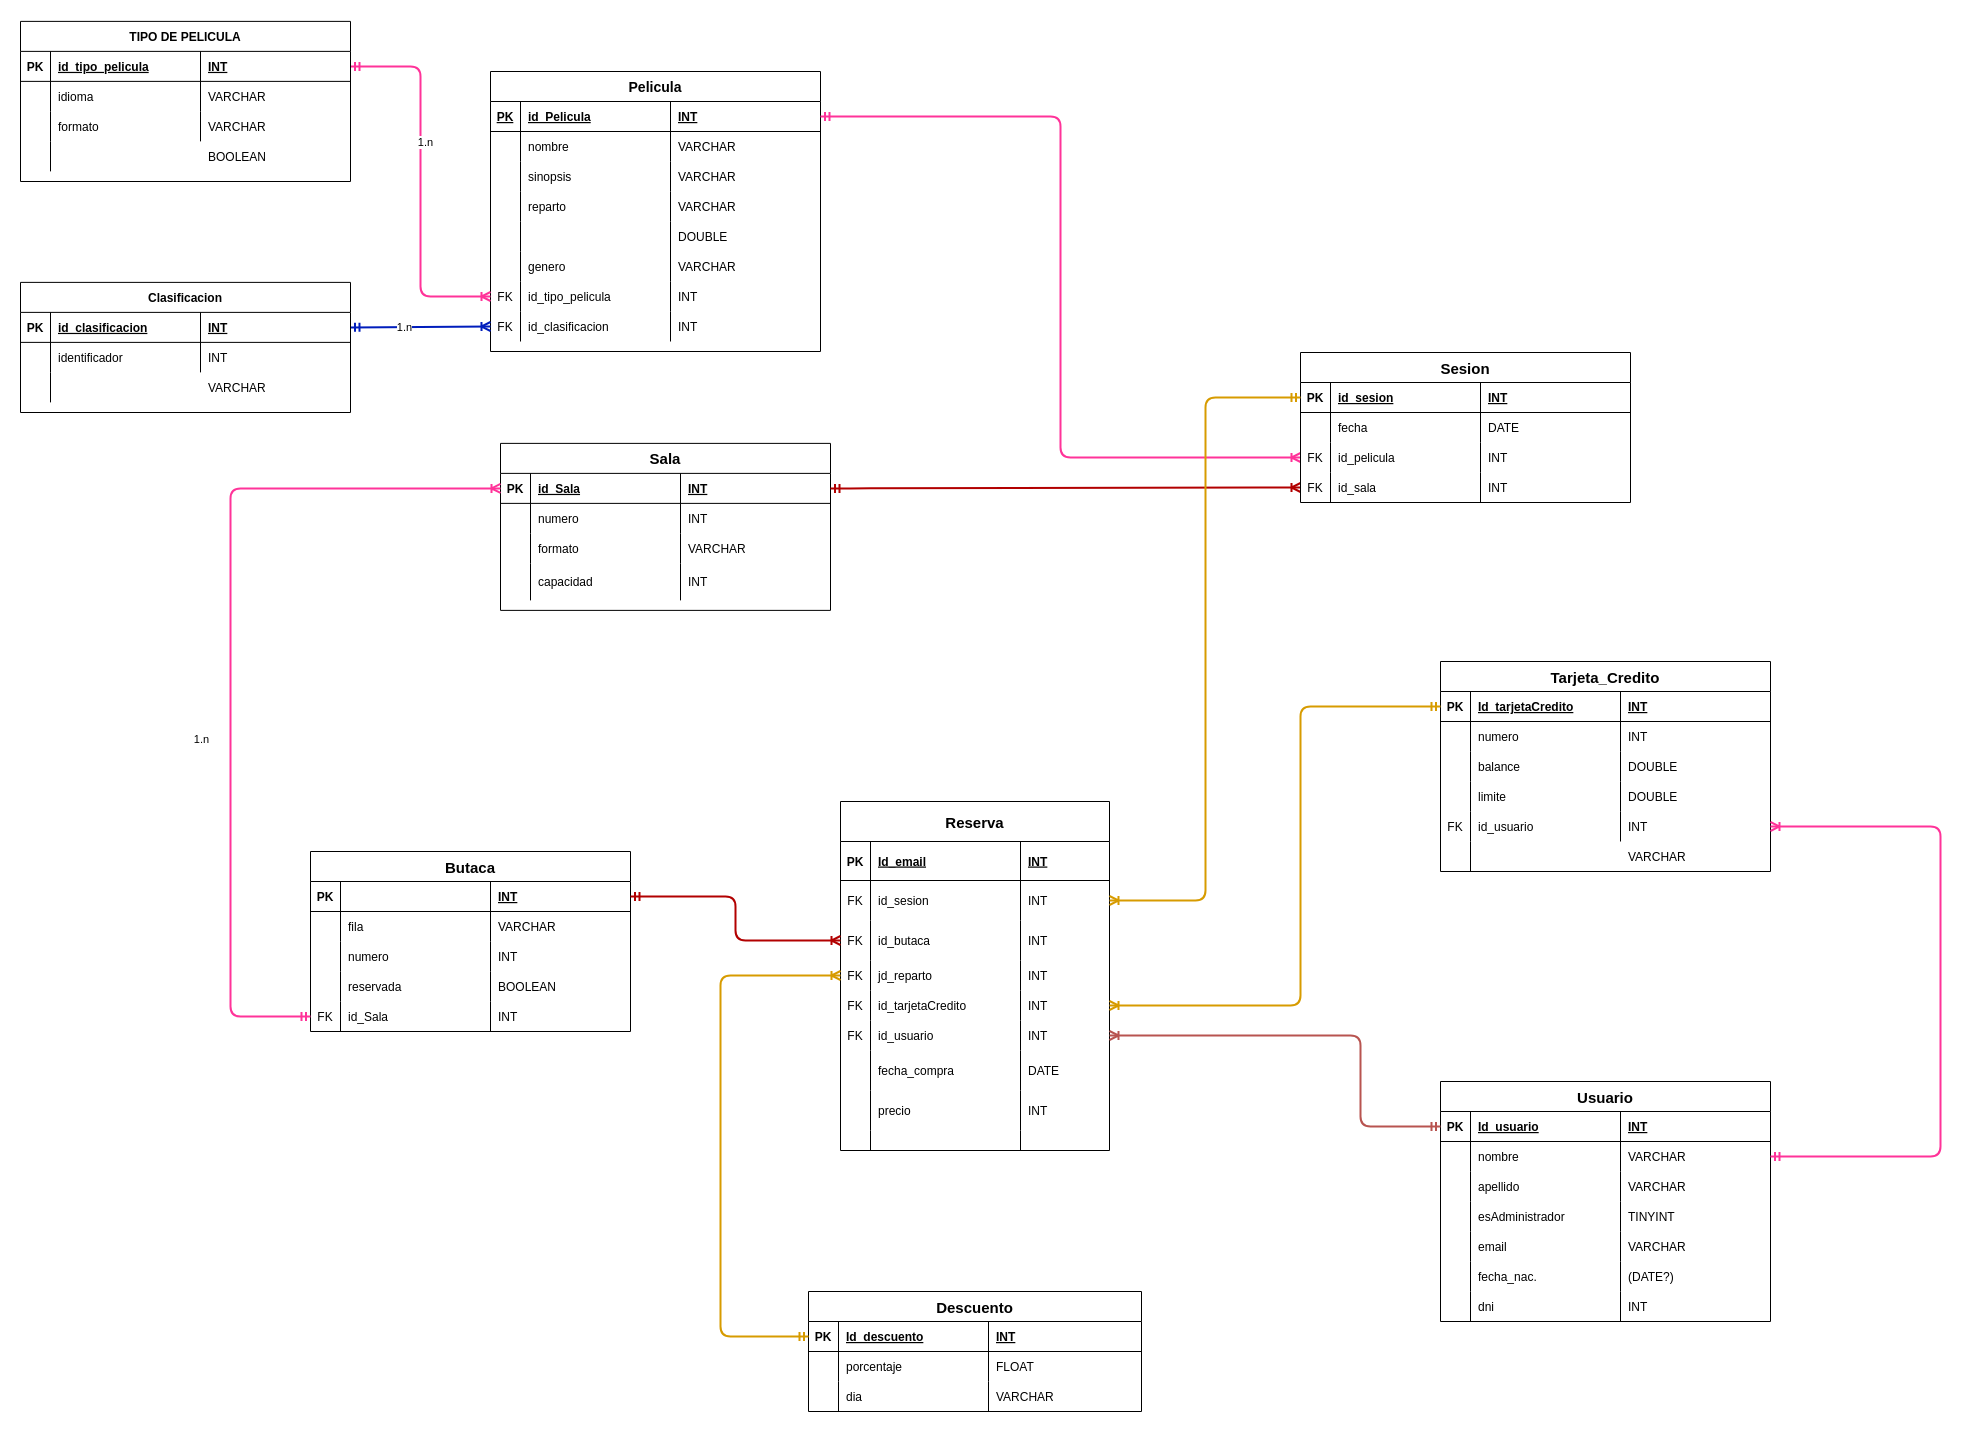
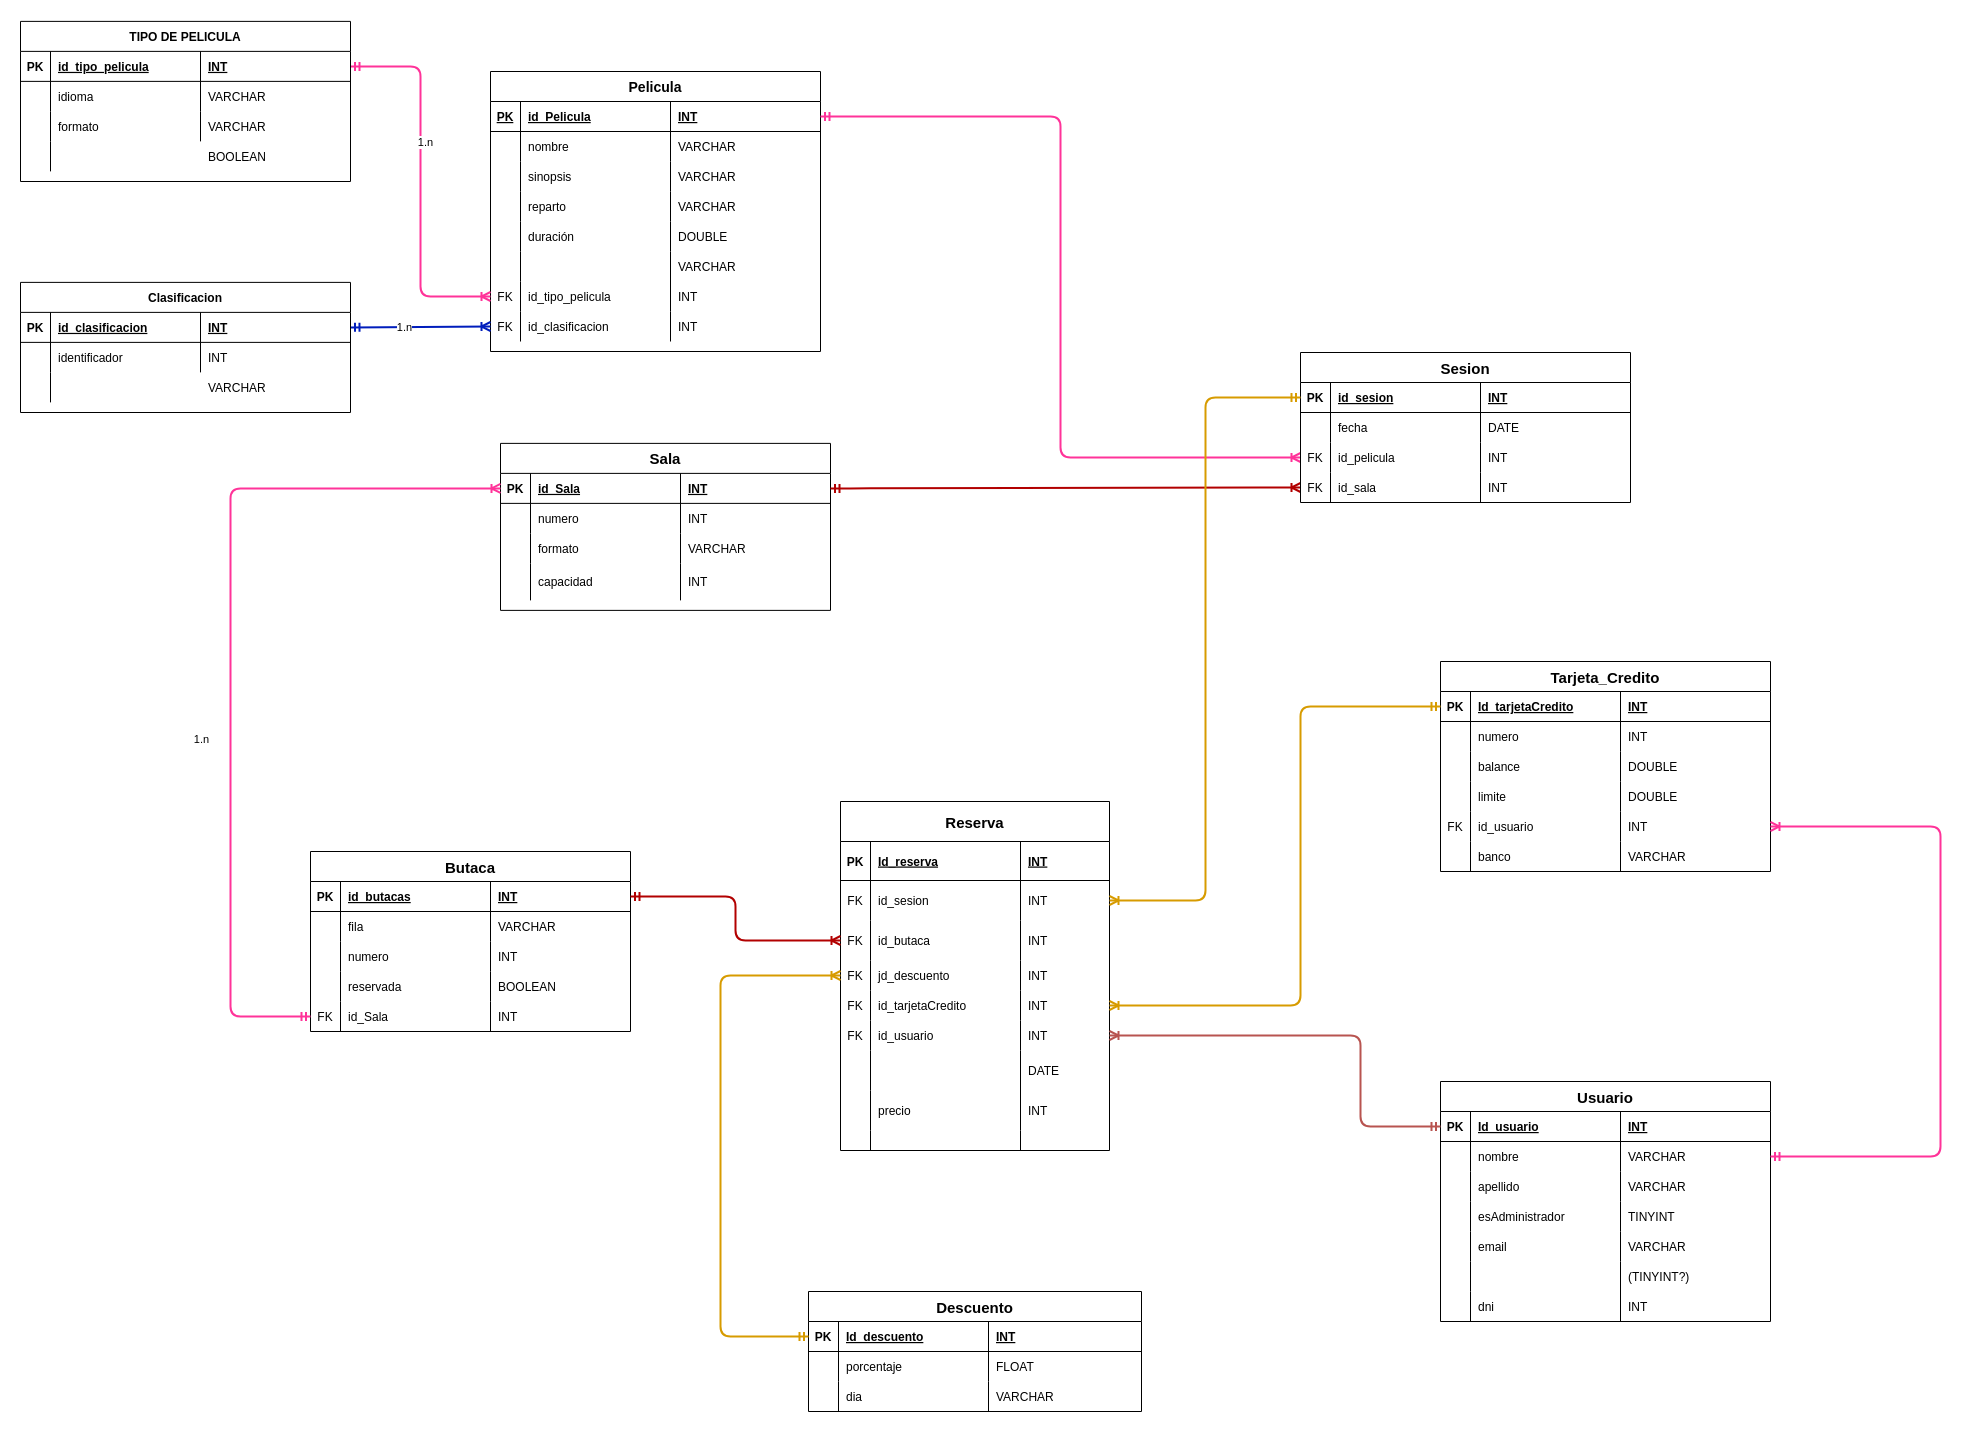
none -> (596, 237)
(596, 267) -> none
none -> (1546, 857)
(902, 862) -> (912, 862)
none -> (416, 897)
(912, 976) -> (918, 976)
(946, 1071) -> none
(1546, 1277) -> none
(1652, 1277) -> (1662, 1277)
